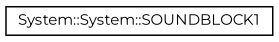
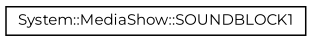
(139, 21) -> (156, 21)
